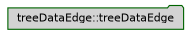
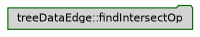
(96, 19) -> (100, 19)
